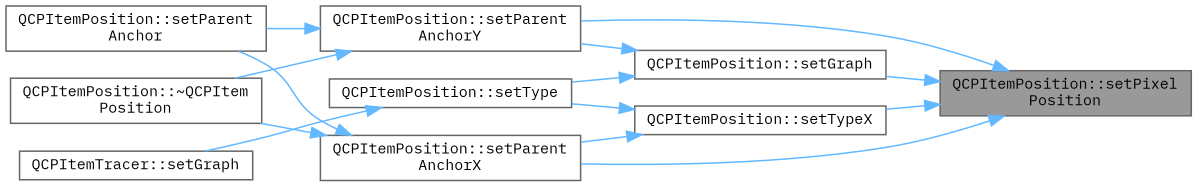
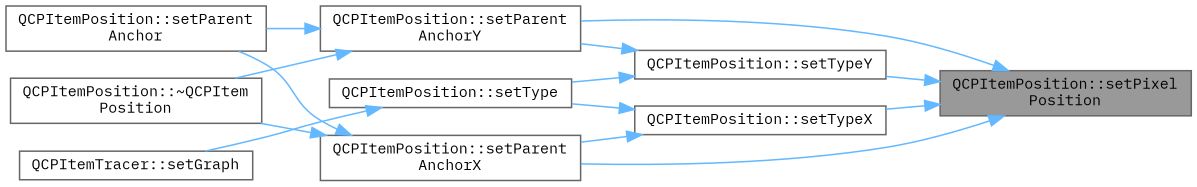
(760, 65) -> (760, 65)
